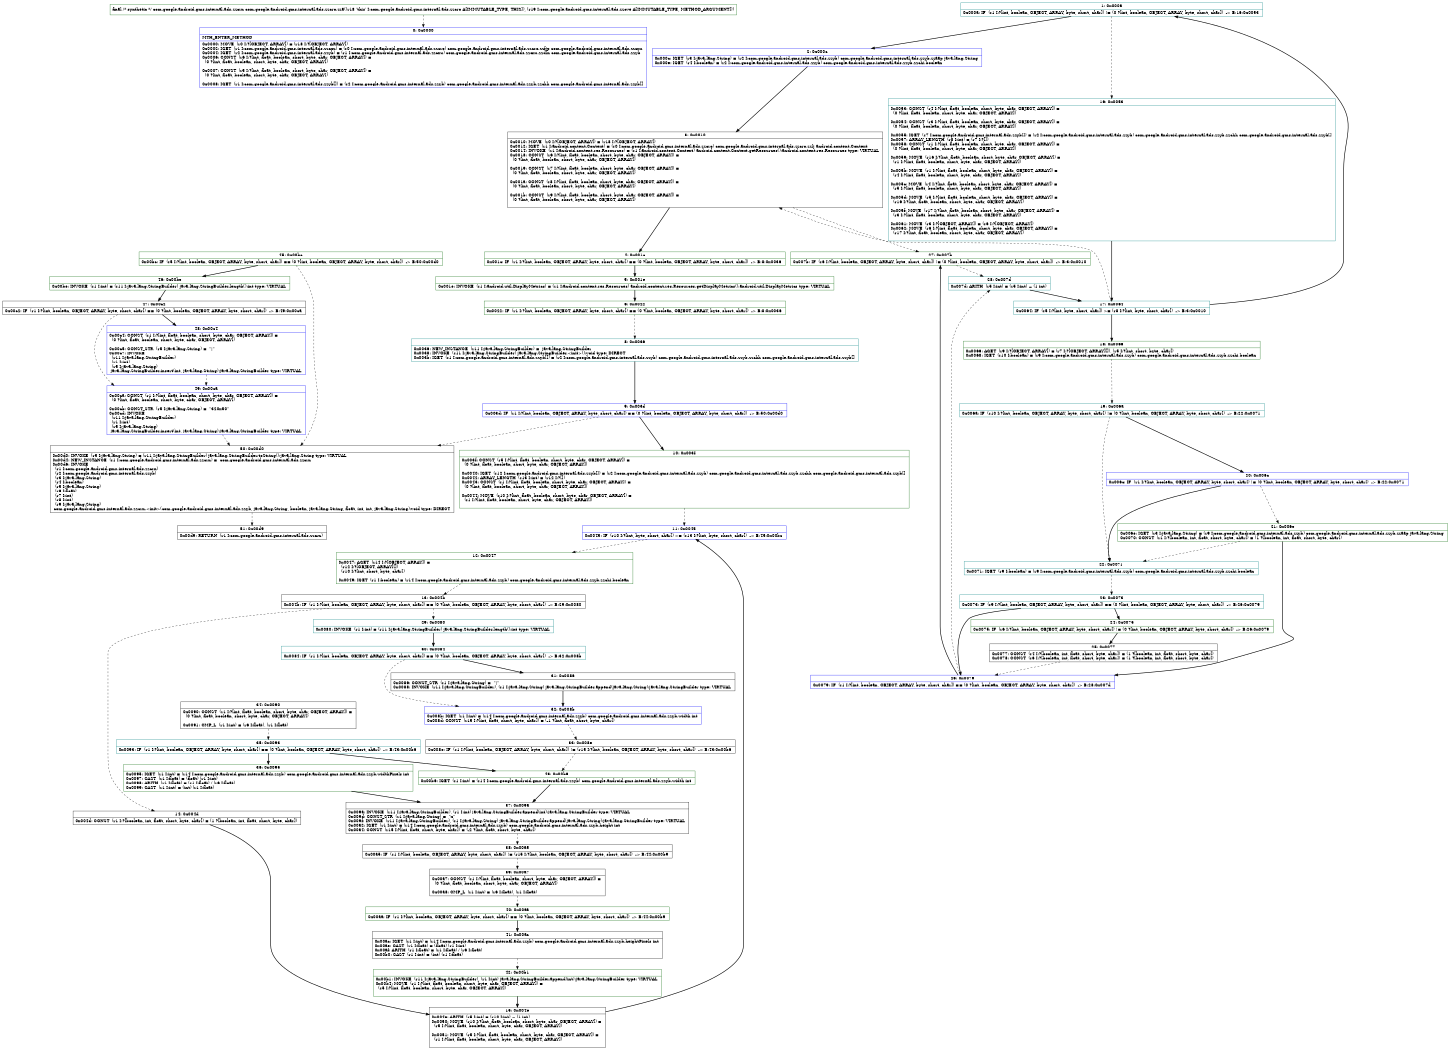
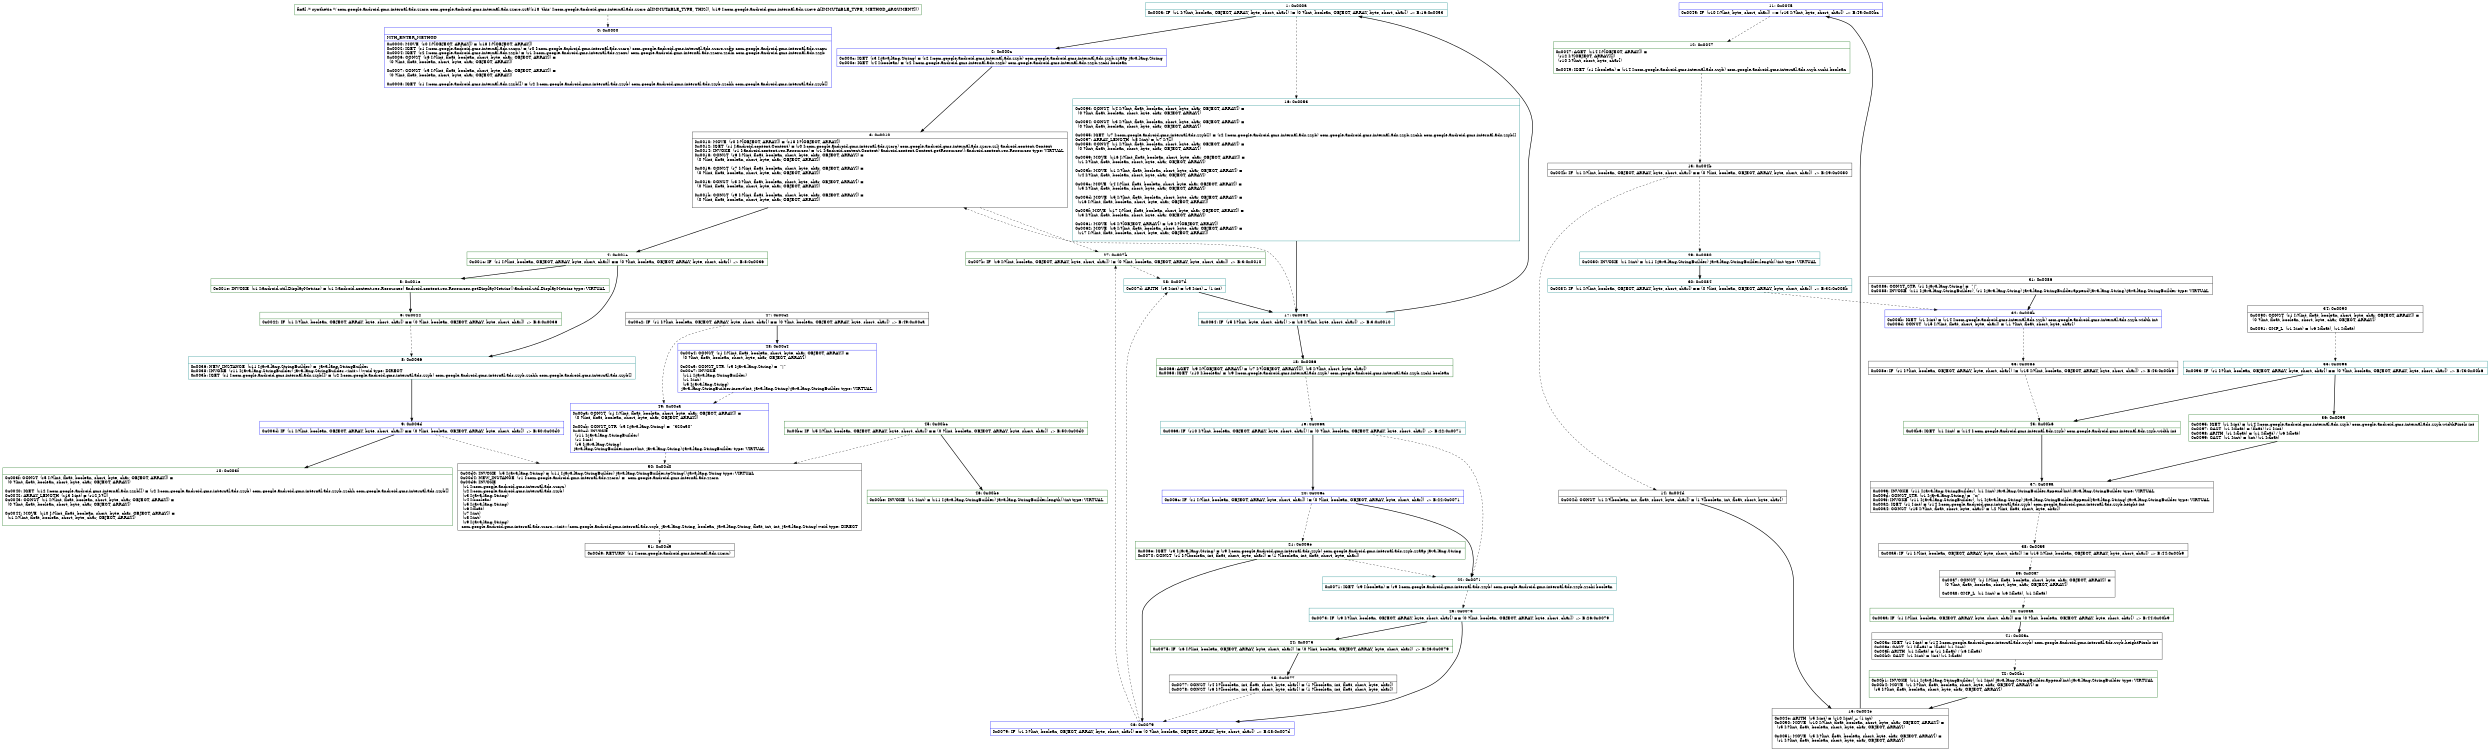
(163, 294) -> none
none -> (571, 329)
(940, 474) -> (1116, 497)
(684, 515) -> none
(492, 666) -> none
